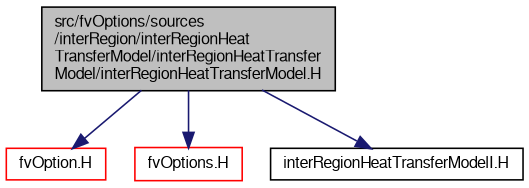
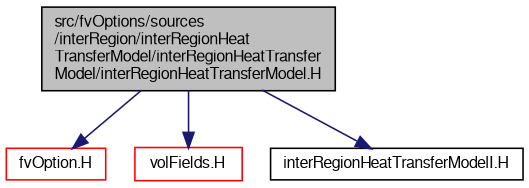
(189, 164) -> (189, 164)
